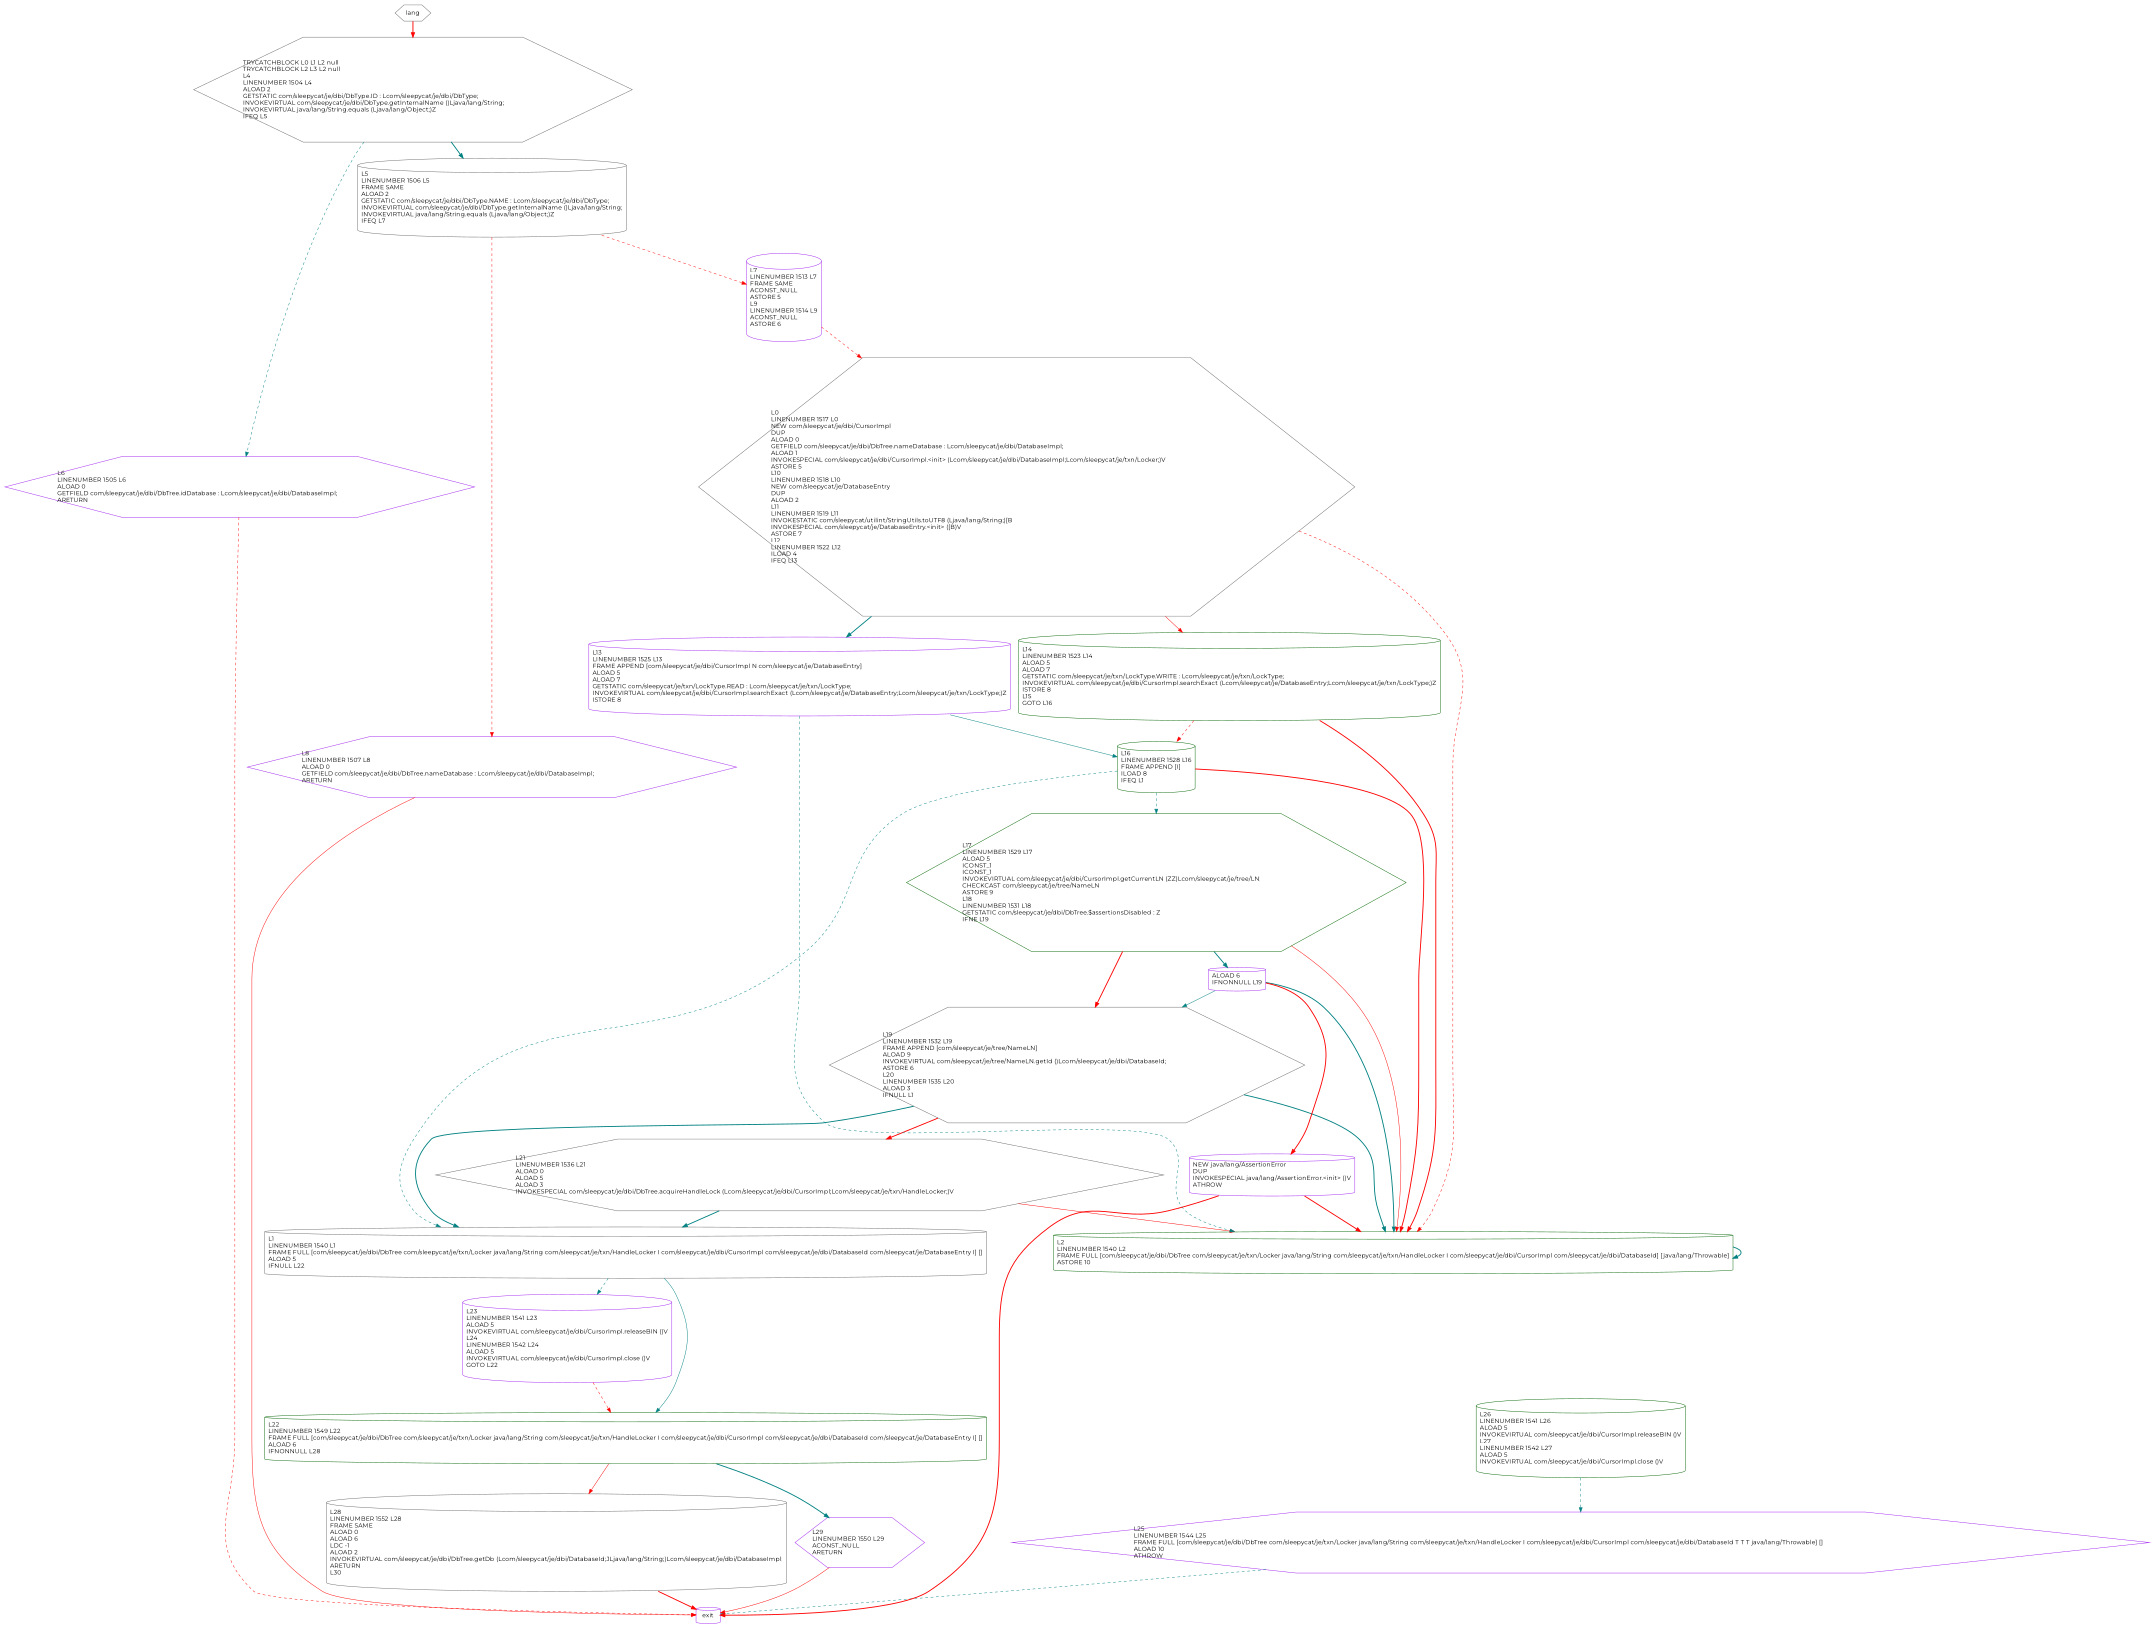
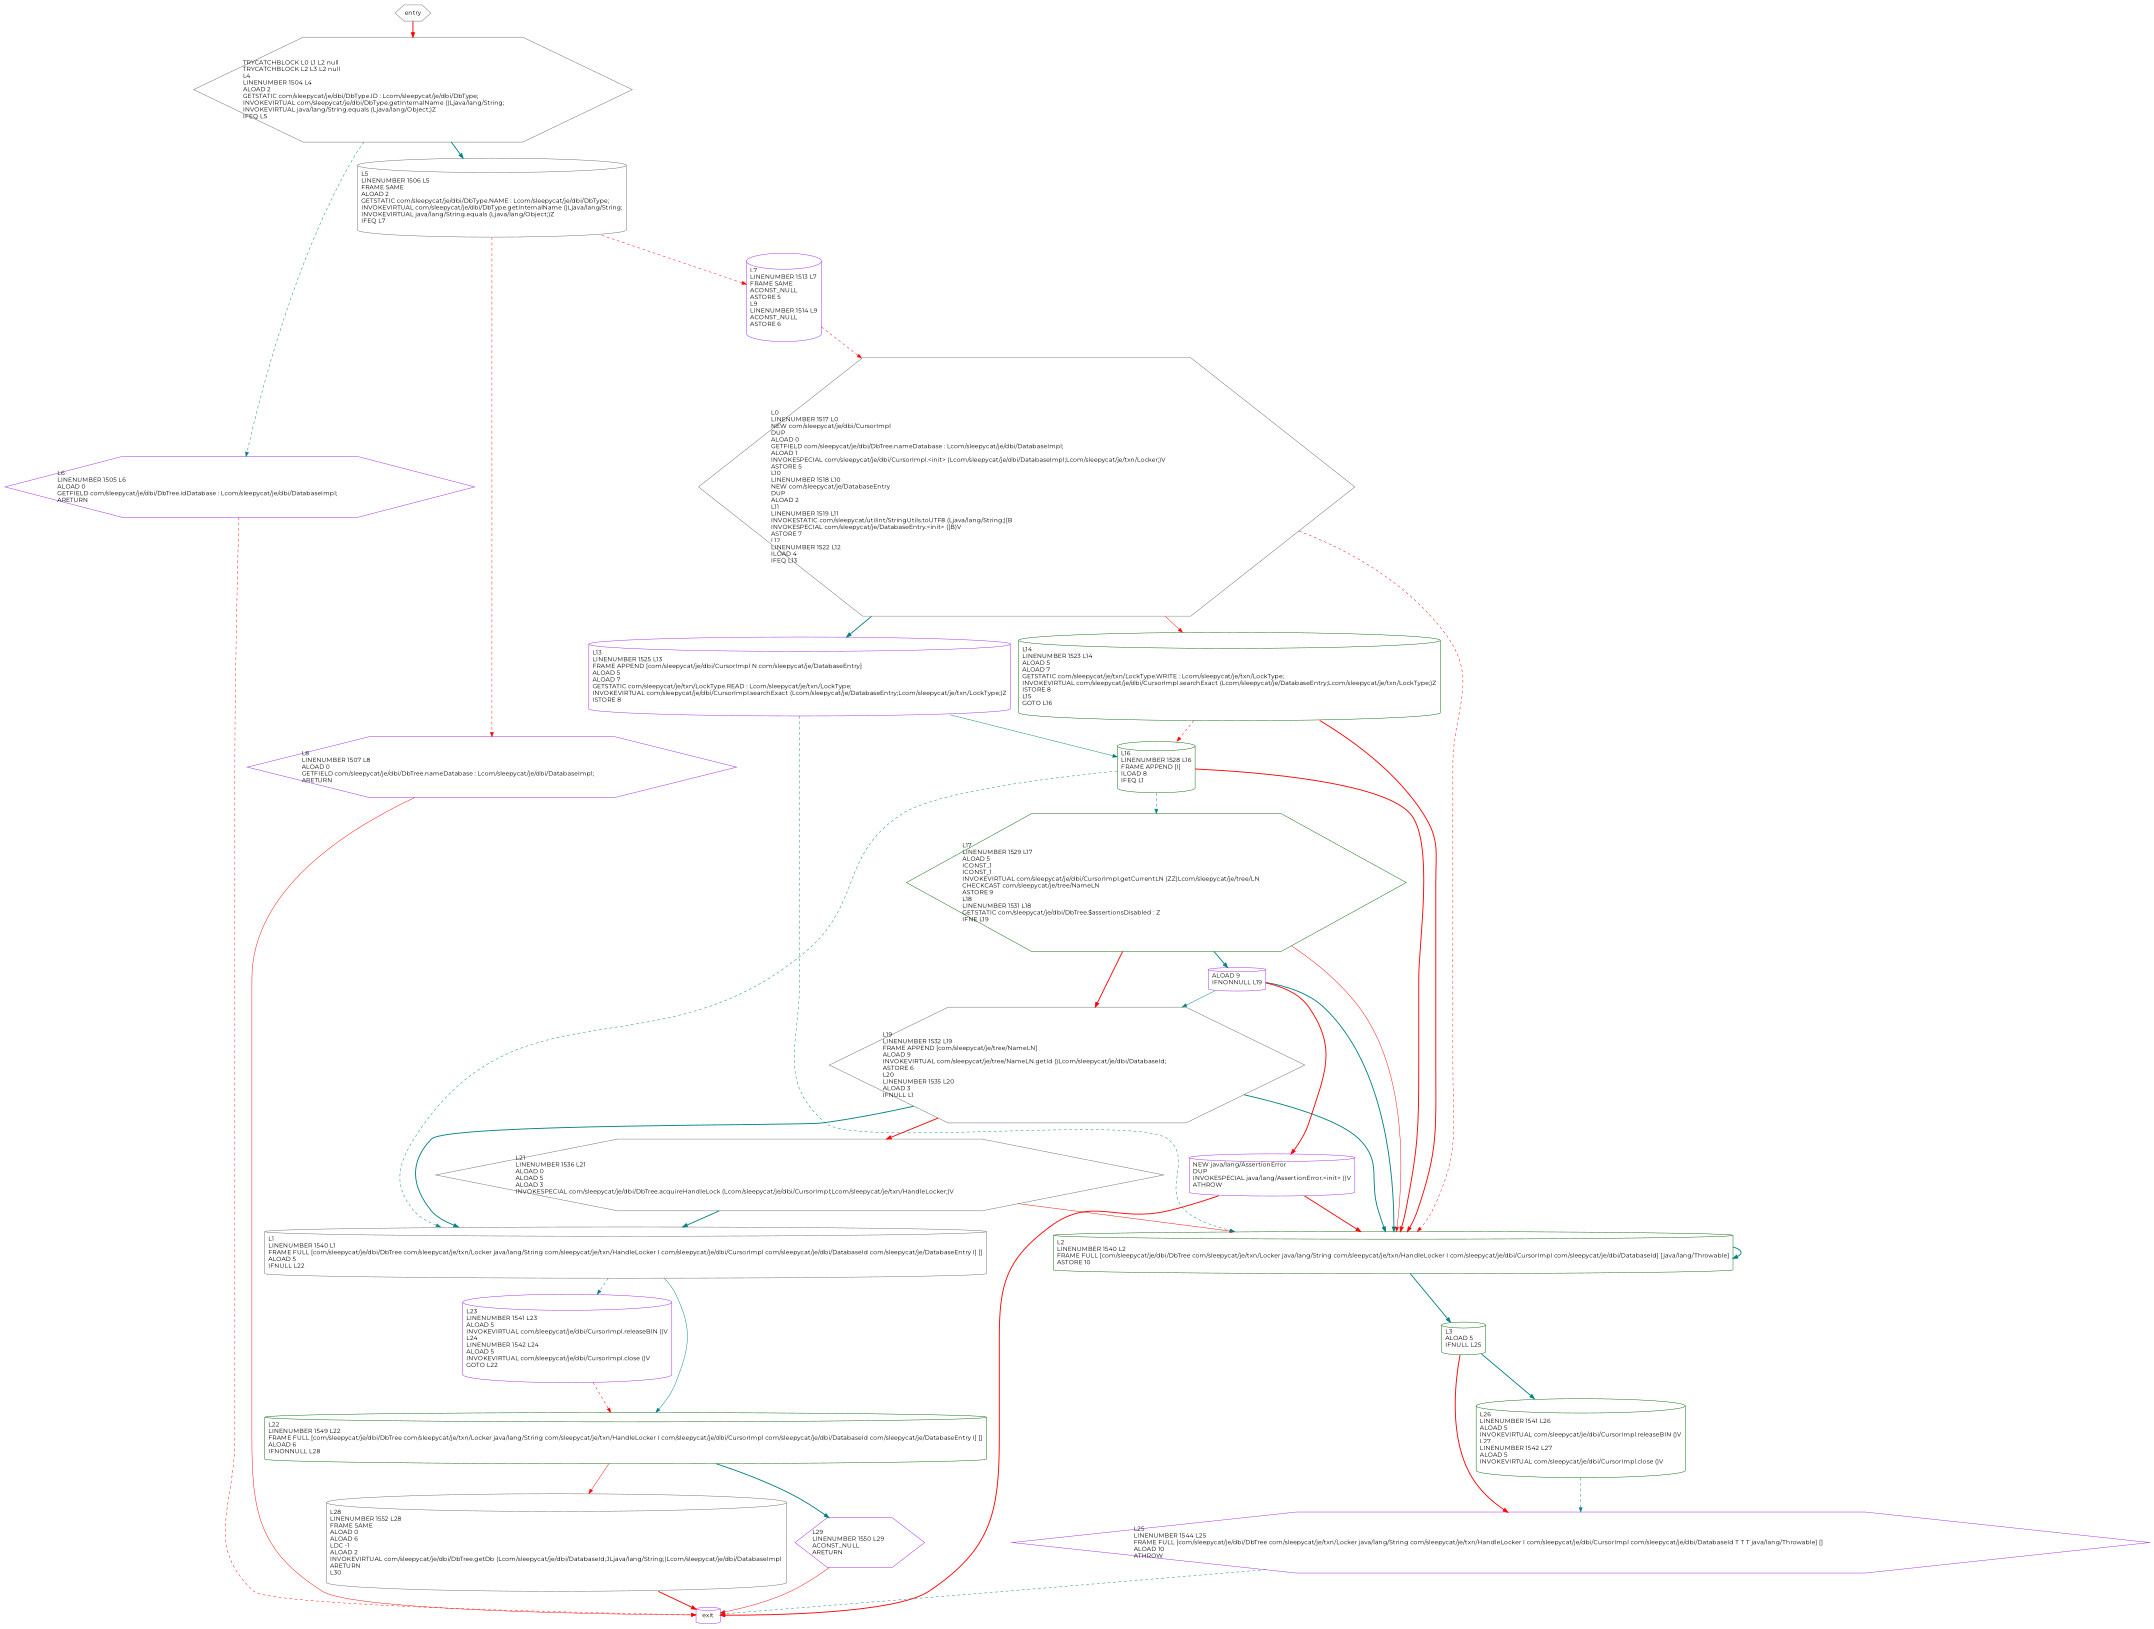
(413, 13) -> (413, 13)
(1237, 979) -> (1237, 979)
none -> (1464, 1338)
